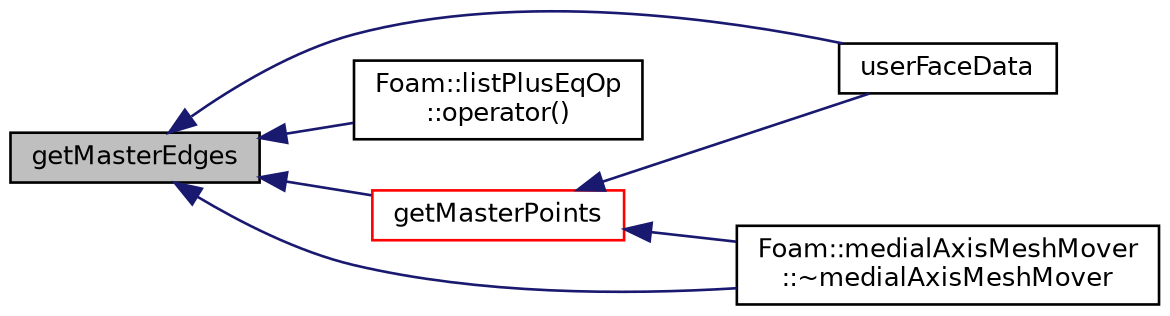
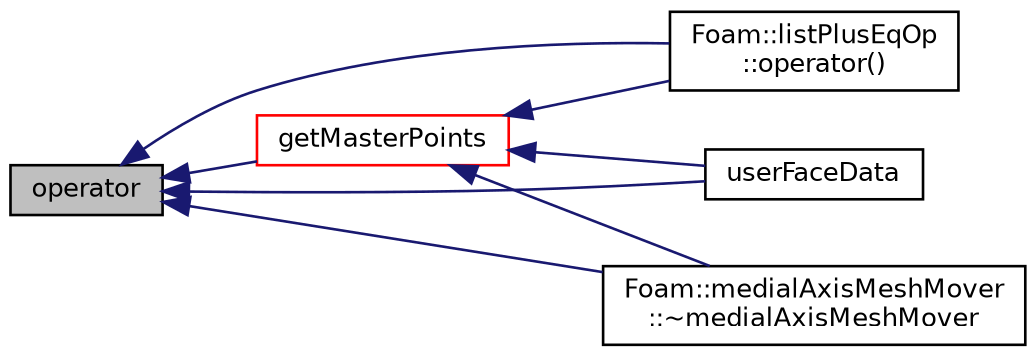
none -> (600, 95)
(135, 158) -> (87, 190)
